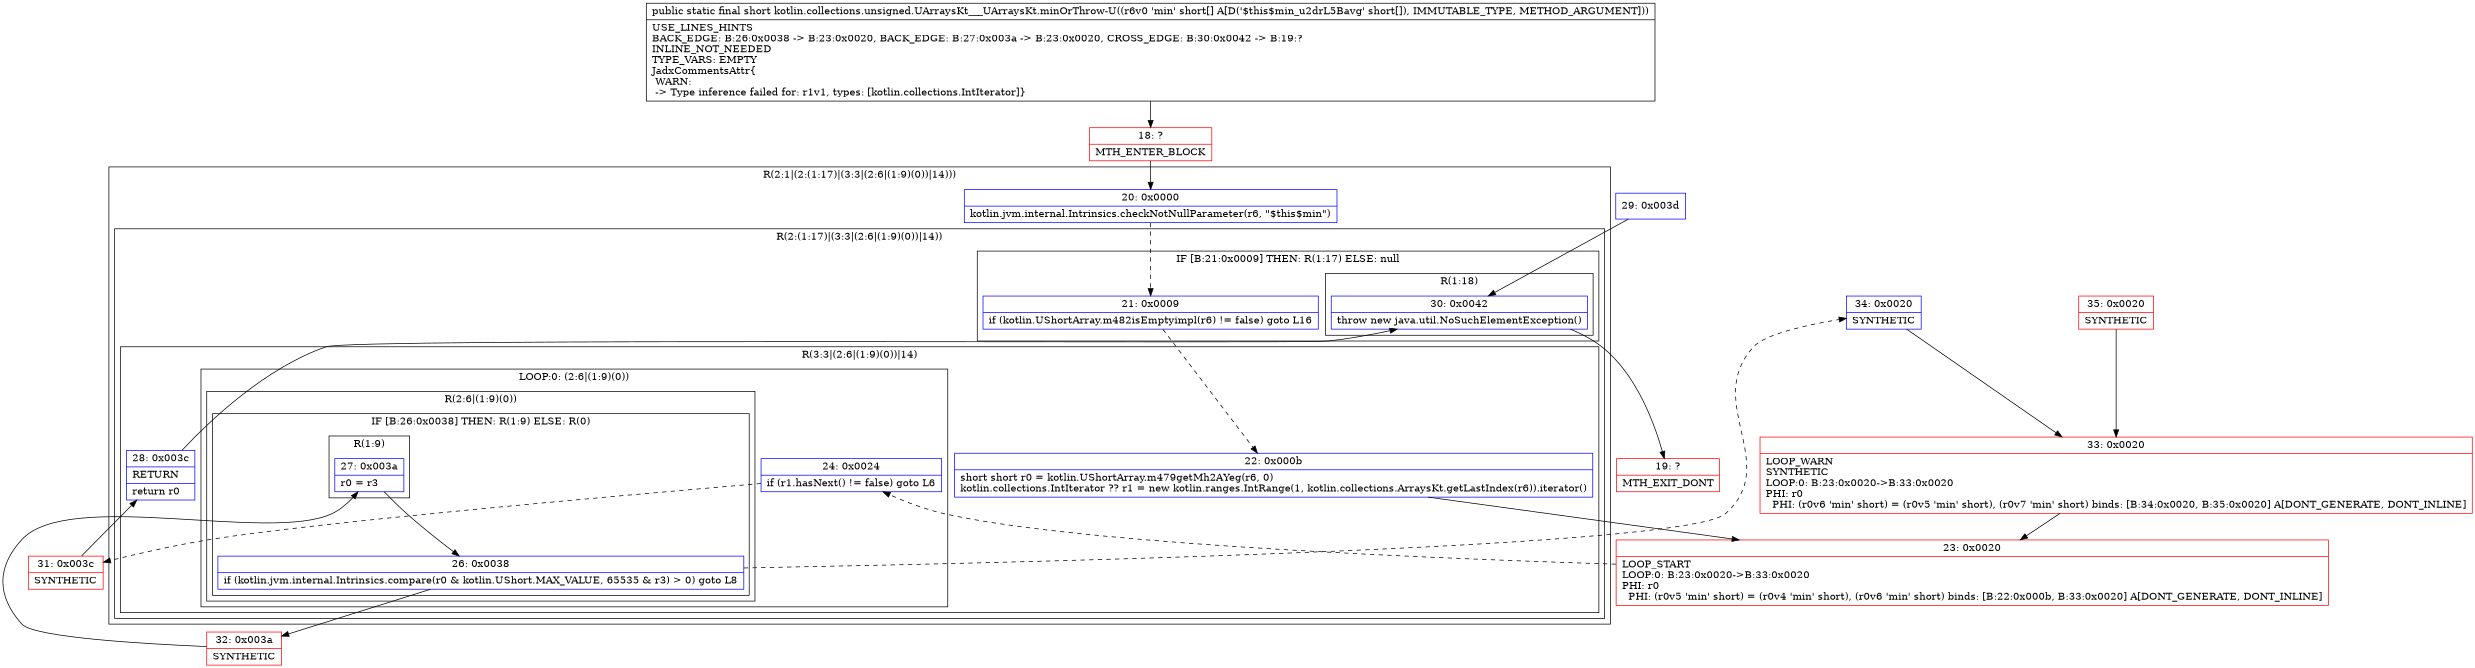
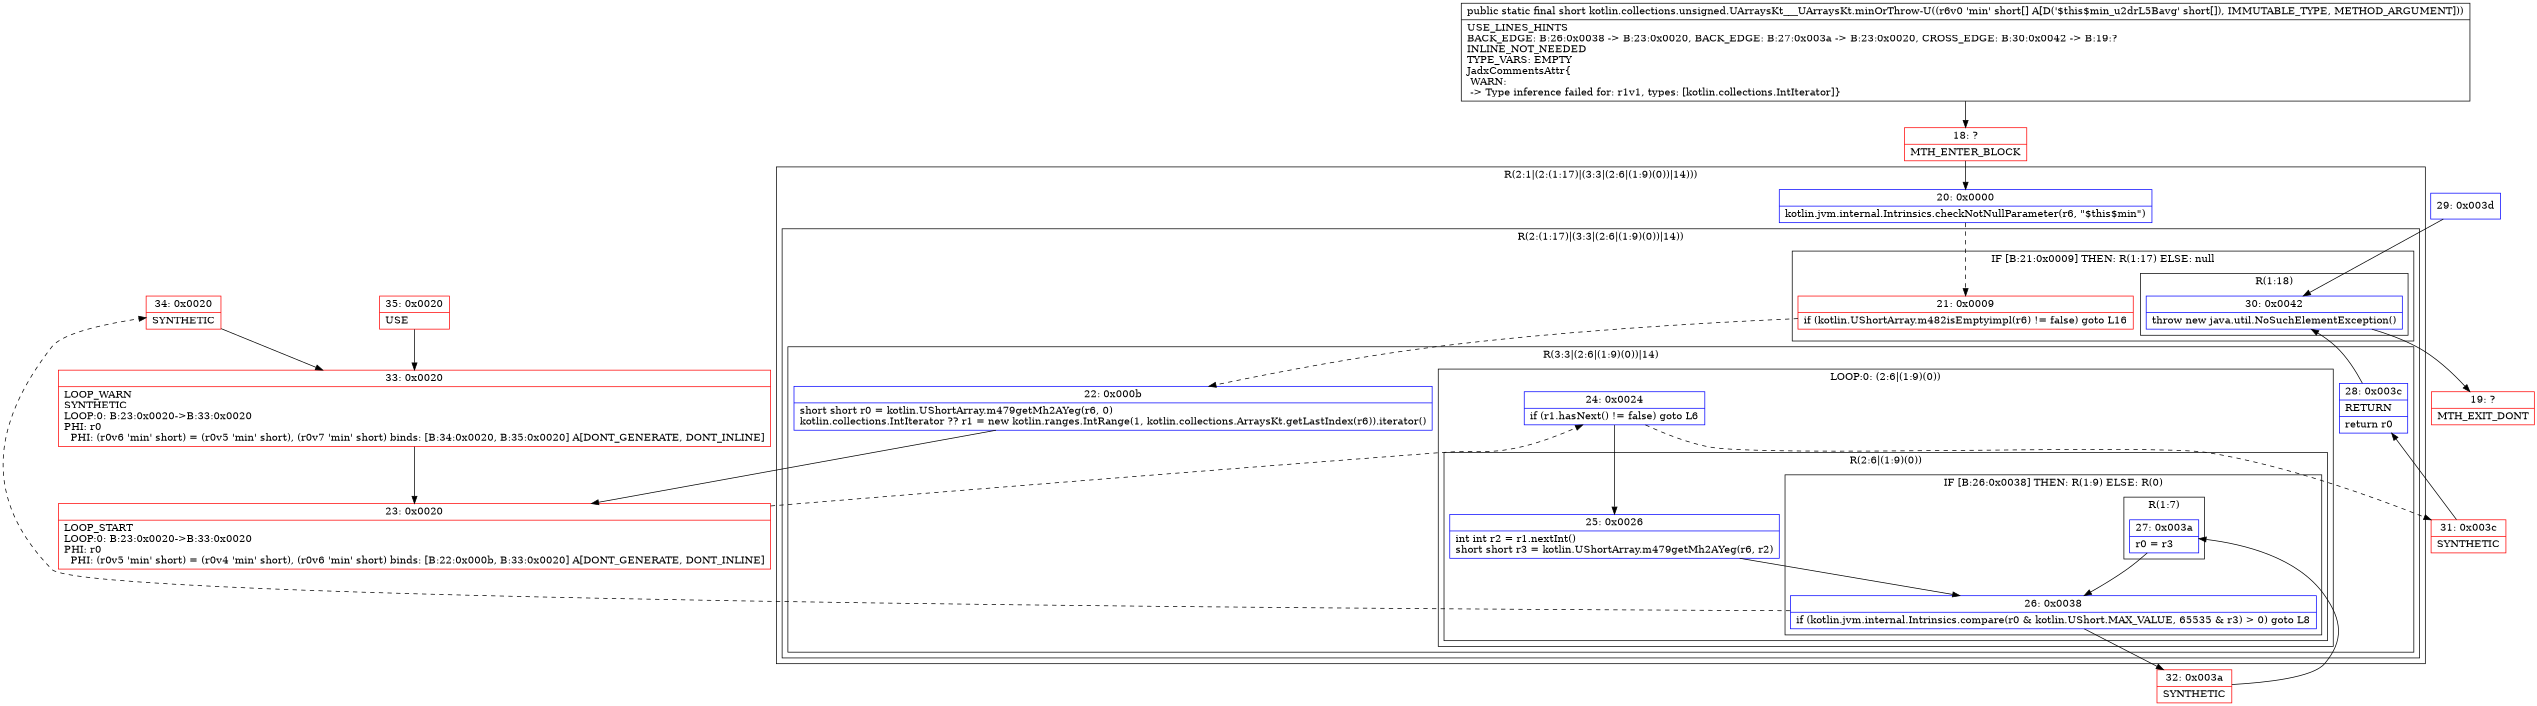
(1151, 313) -> (1966, 313)
(1884, 313) -> (184, 313)
(2116, 321) -> (397, 321)
(369, 444) -> (2164, 505)
none -> (1615, 536)
